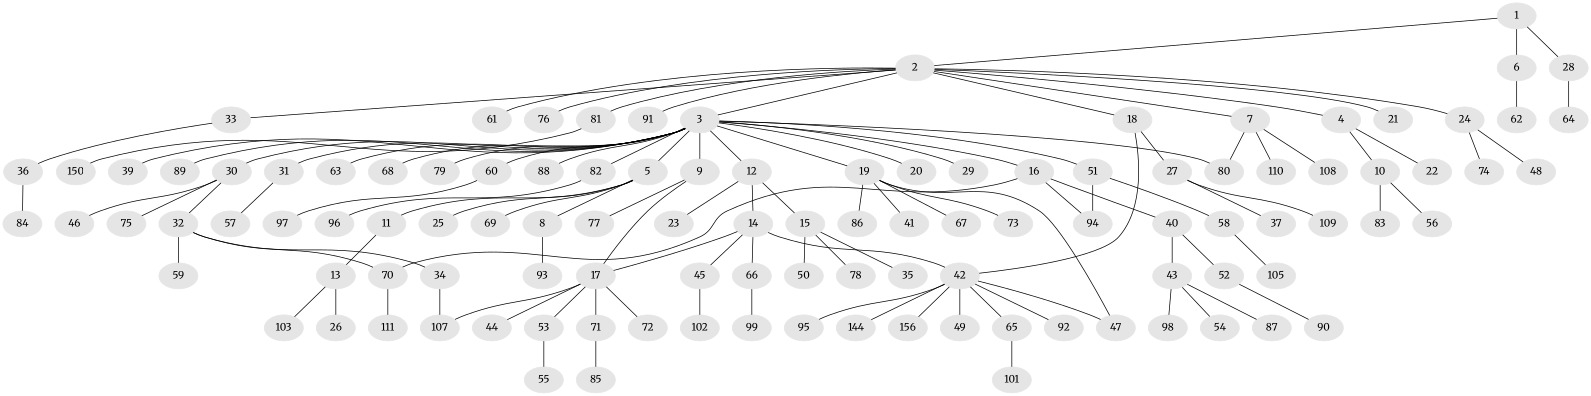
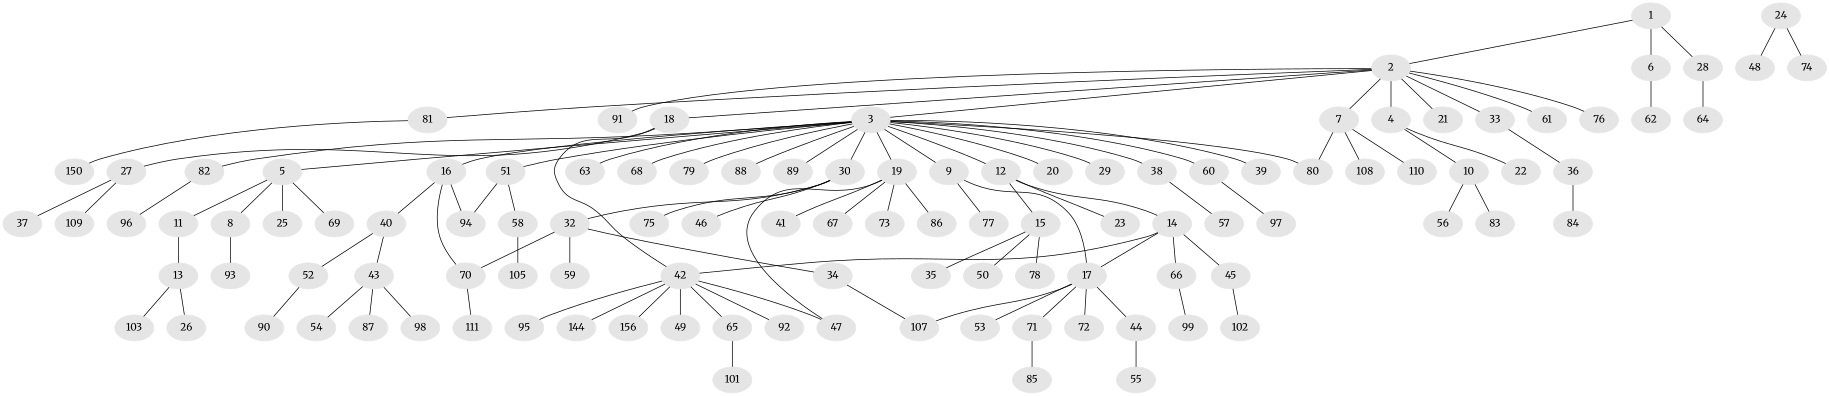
(1282, 88) -> none
(284, 172) -> (1157, 172)
(544, 354) -> (1136, 354)
